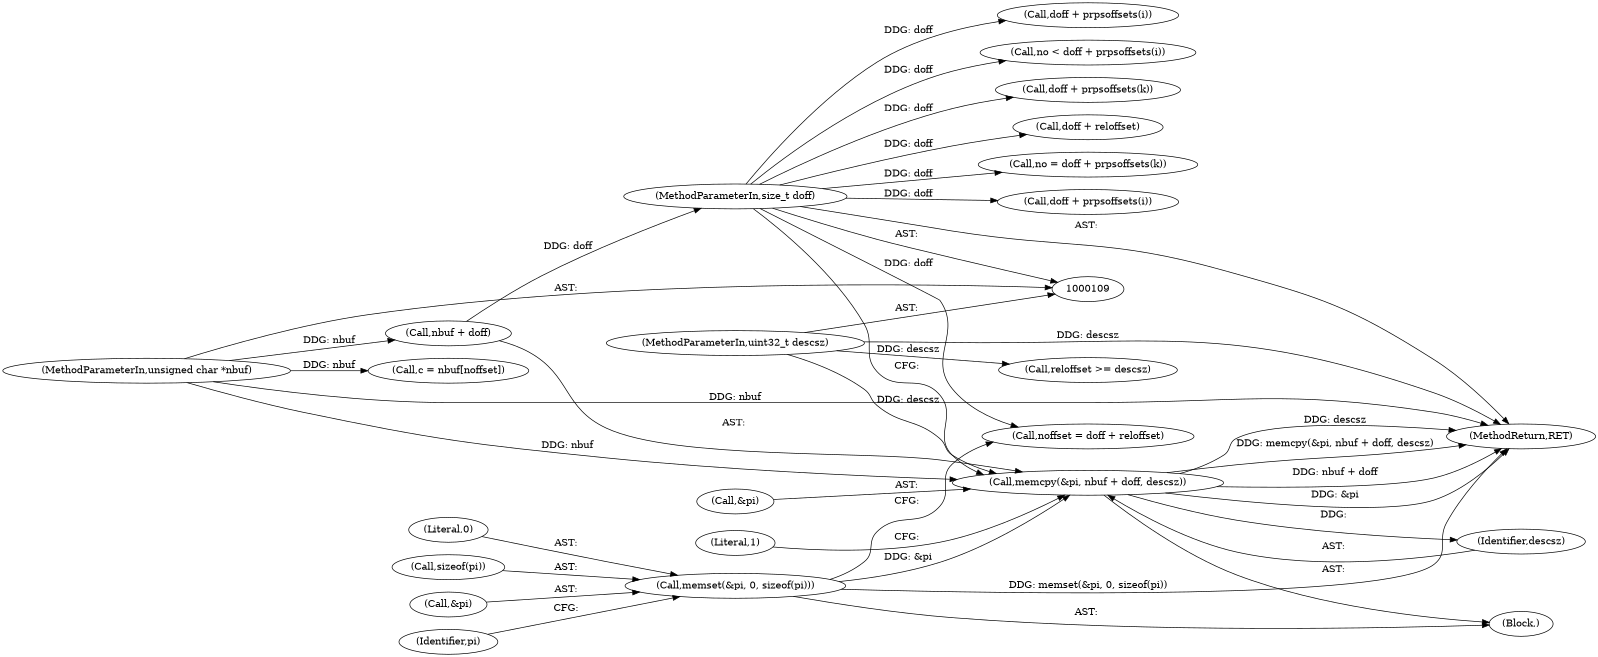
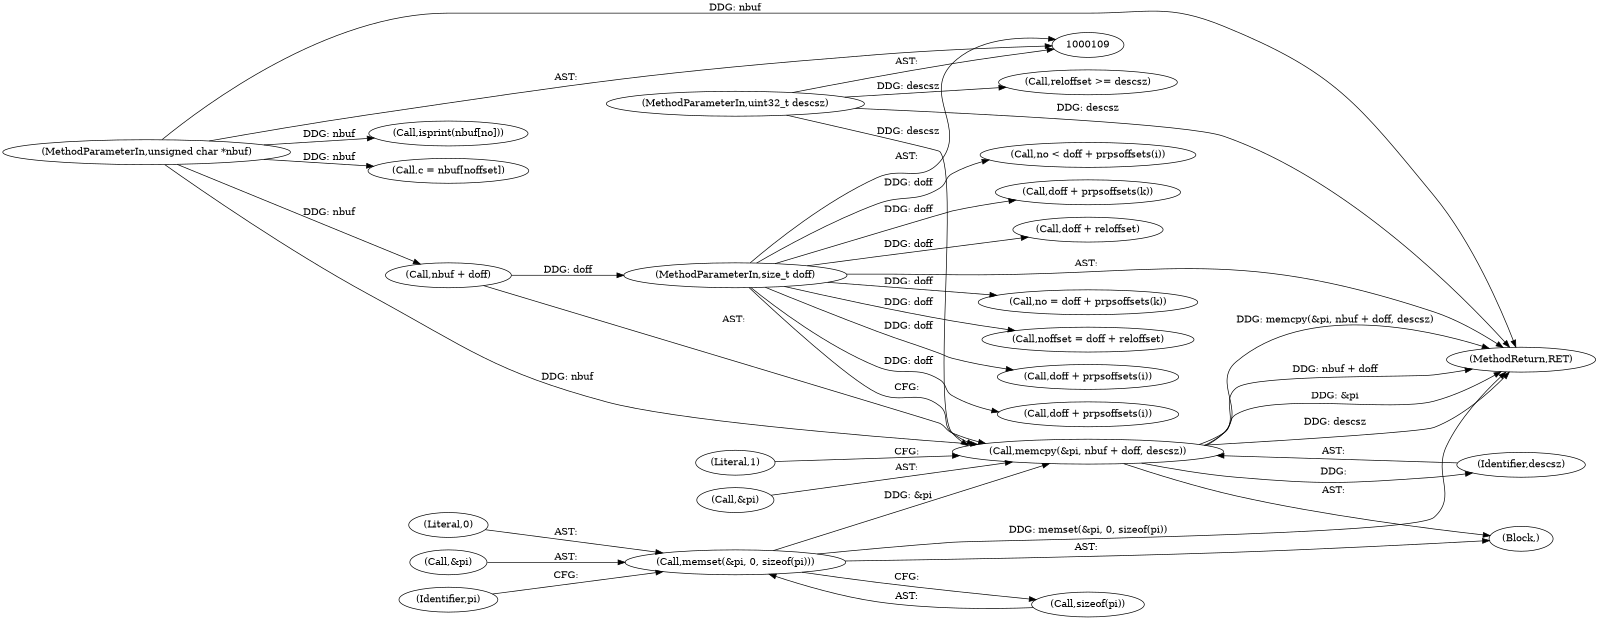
none -> (448, 133)
(915, 519) -> (916, 587)
